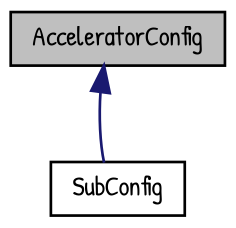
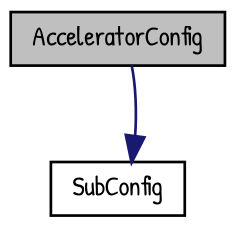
(100, 128) -> (136, 101)
